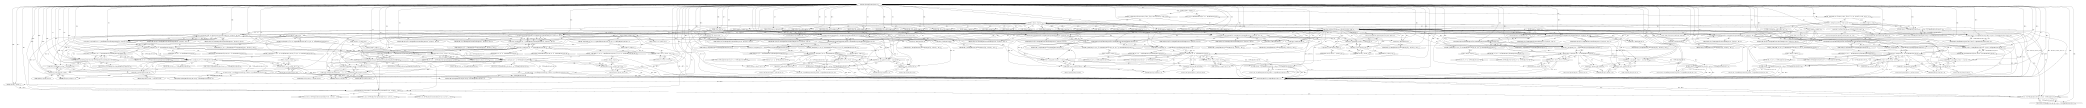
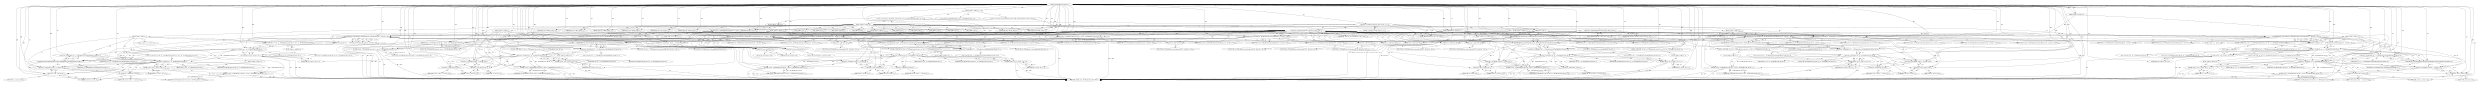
(639, 82) -> (1907, 80)
